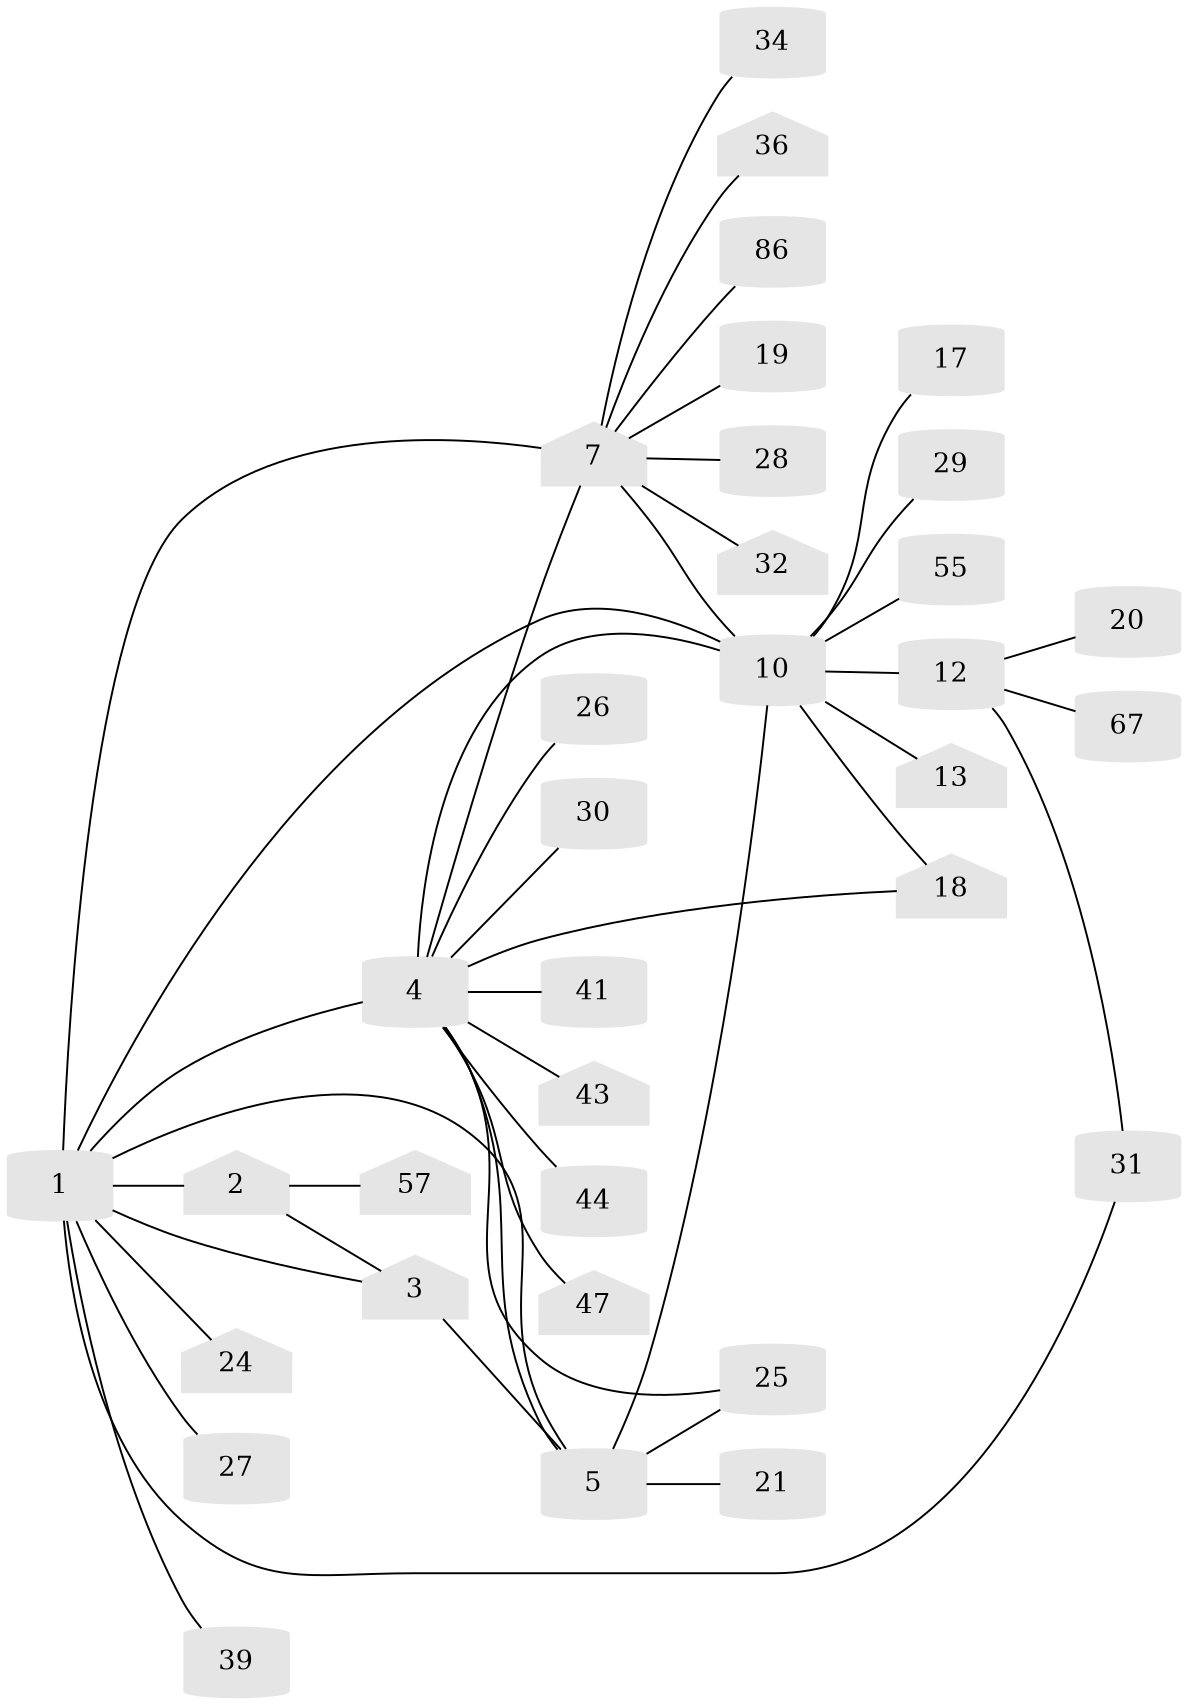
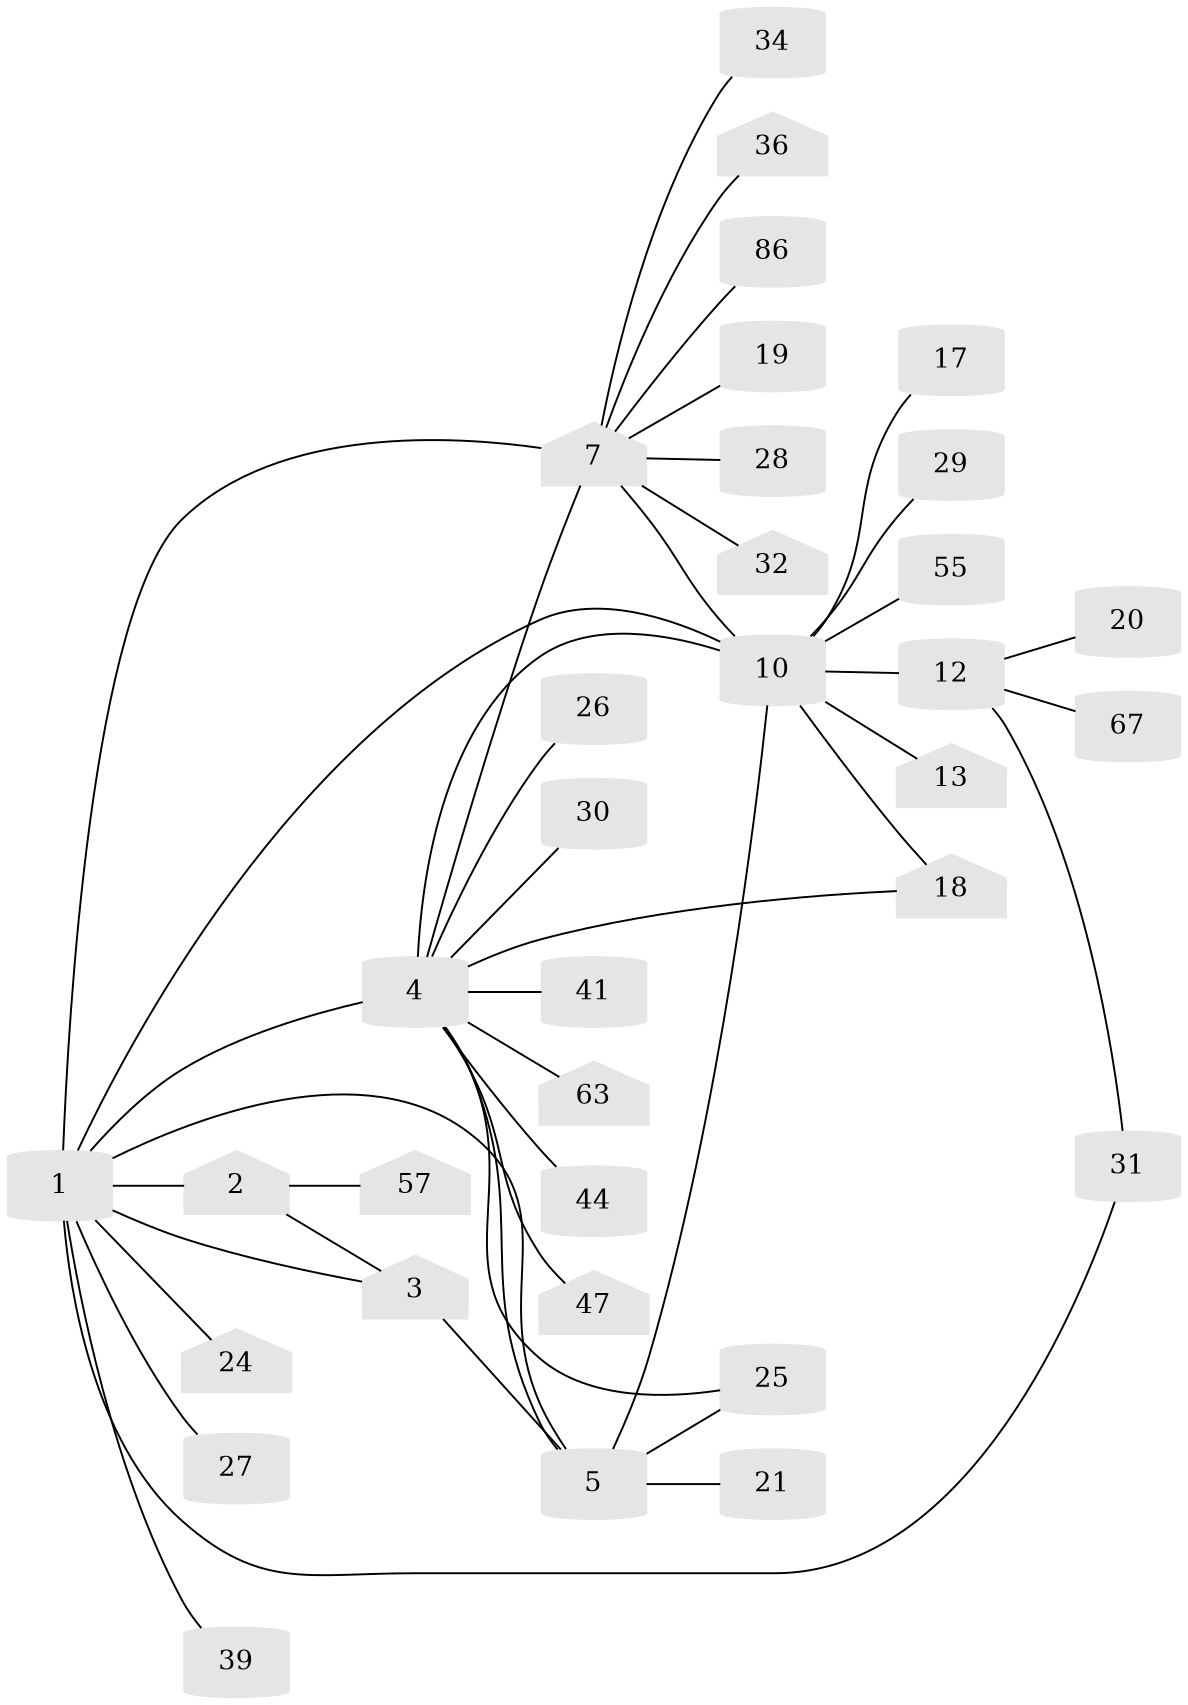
(594, 1097) -> (594, 1097)
